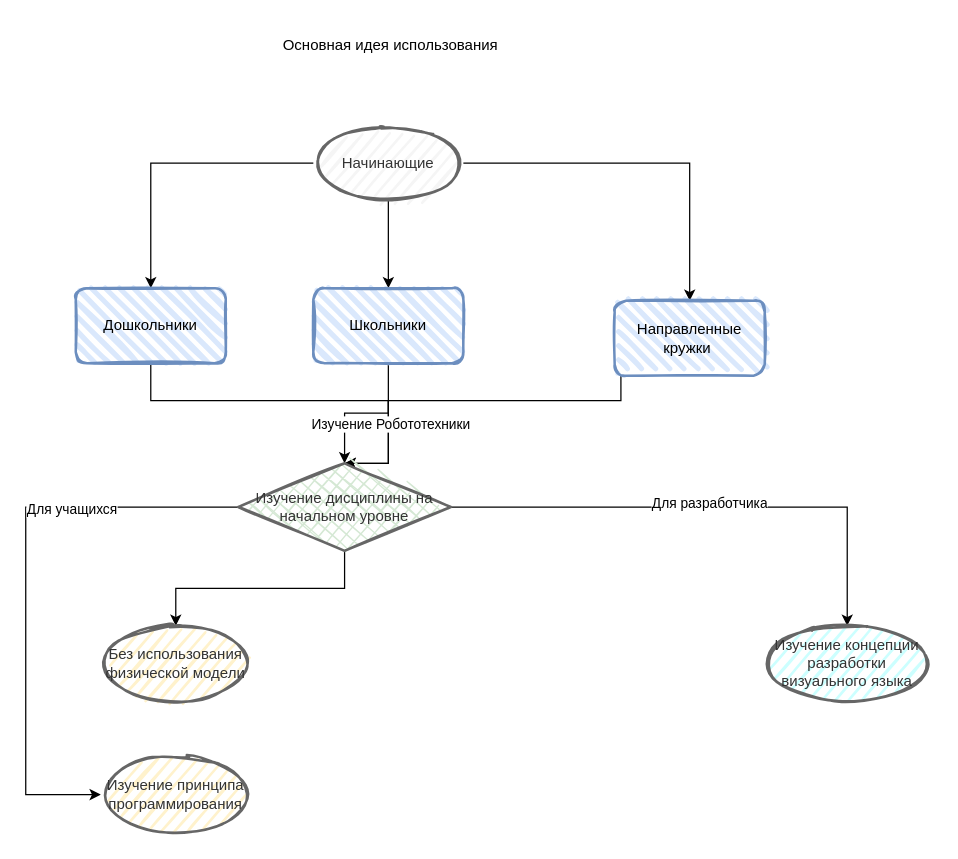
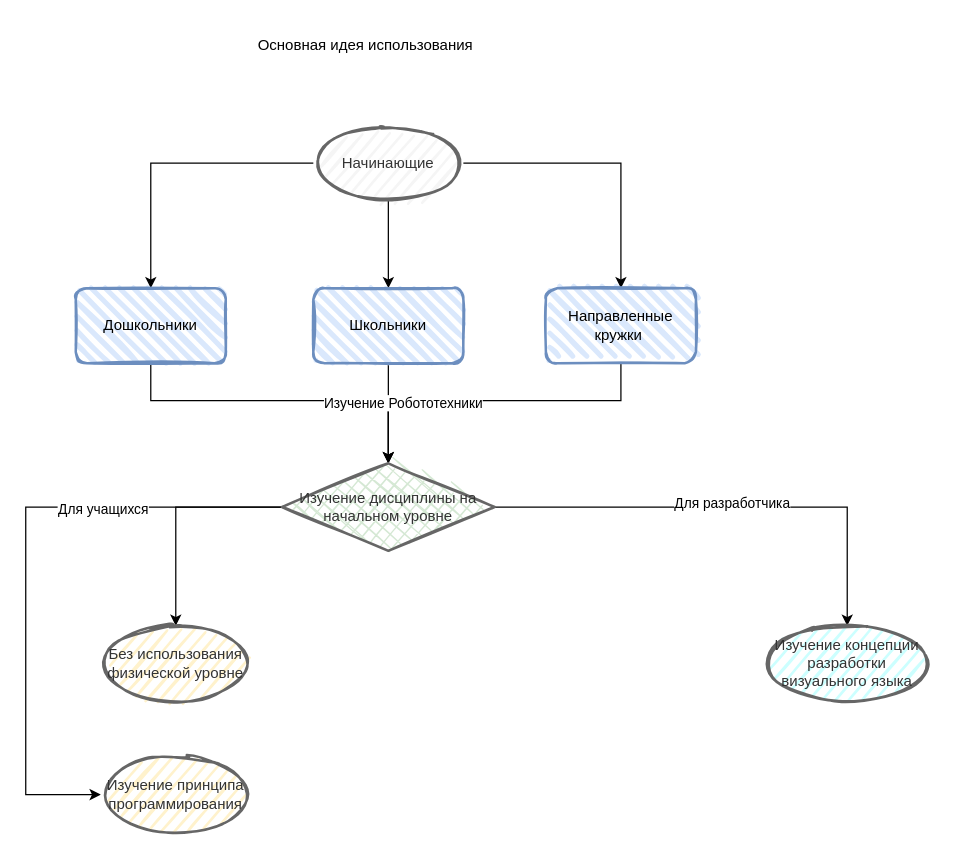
(404, 44) -> (379, 44)
(689, 338) -> (621, 326)
(344, 507) -> (388, 507)
(176, 663) -> (176, 663)
